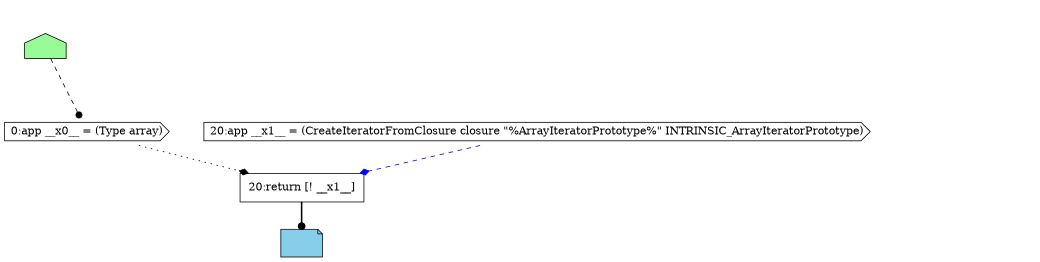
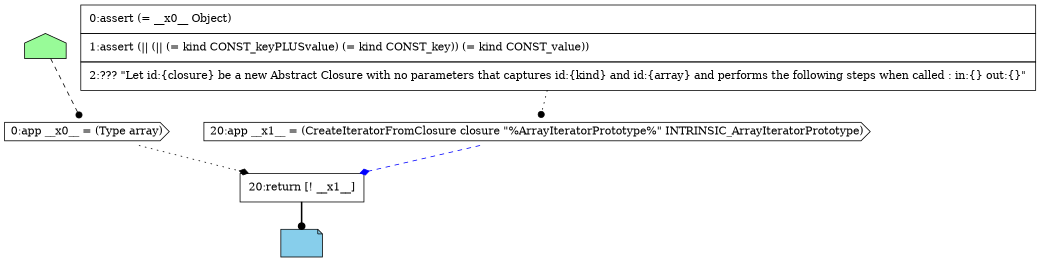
none -> (558, 47)
